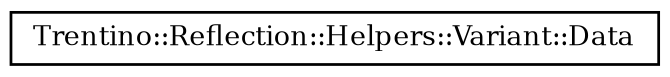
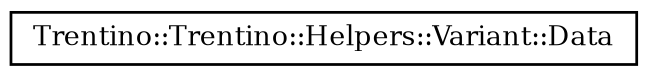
(335, 38) -> (324, 38)
